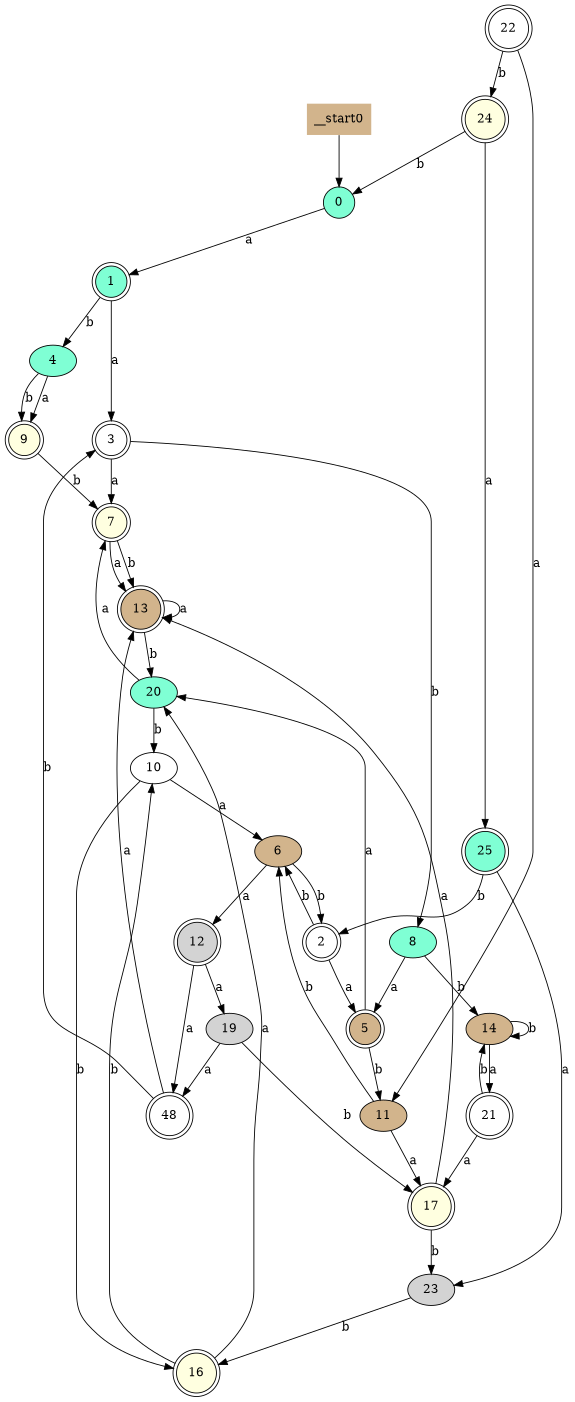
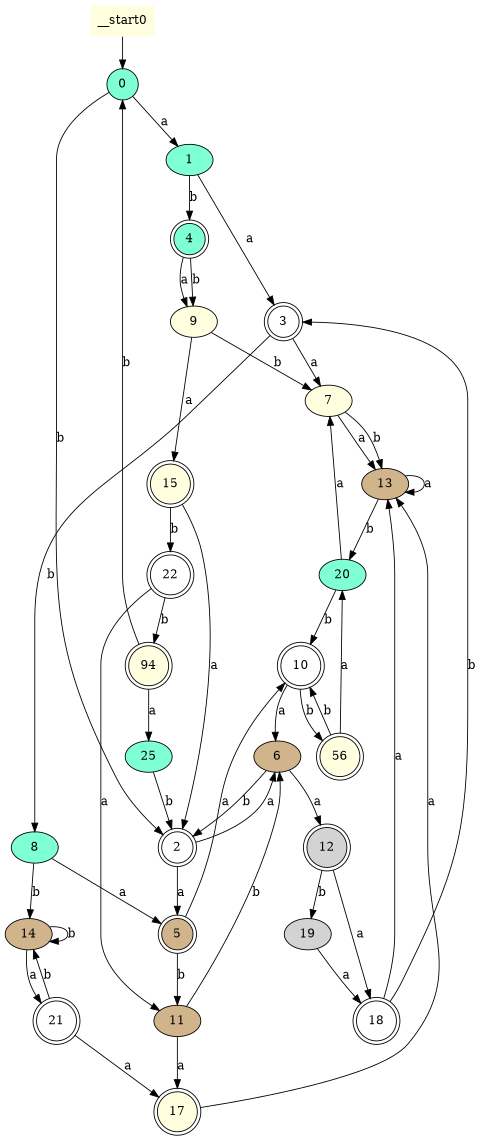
(339, 119) -> (123, 21)
(485, 119) -> (149, 666)
(111, 282) -> (190, 160)
(53, 361) -> (190, 239)
(24, 440) -> (194, 322)
none -> (56, 462)
none -> (170, 484)
(111, 523) -> (329, 401)
(141, 609) -> (385, 484)
(154, 768) -> (301, 666)
(365, 789) -> (221, 798)
(485, 851) -> (149, 757)
(306, 897) -> (271, 802)
(220, 988) -> (323, 893)
(170, 1116) -> (376, 1021)
(320, 1119) -> none
(431, 1290) -> none
(196, 1373) -> (340, 757)
